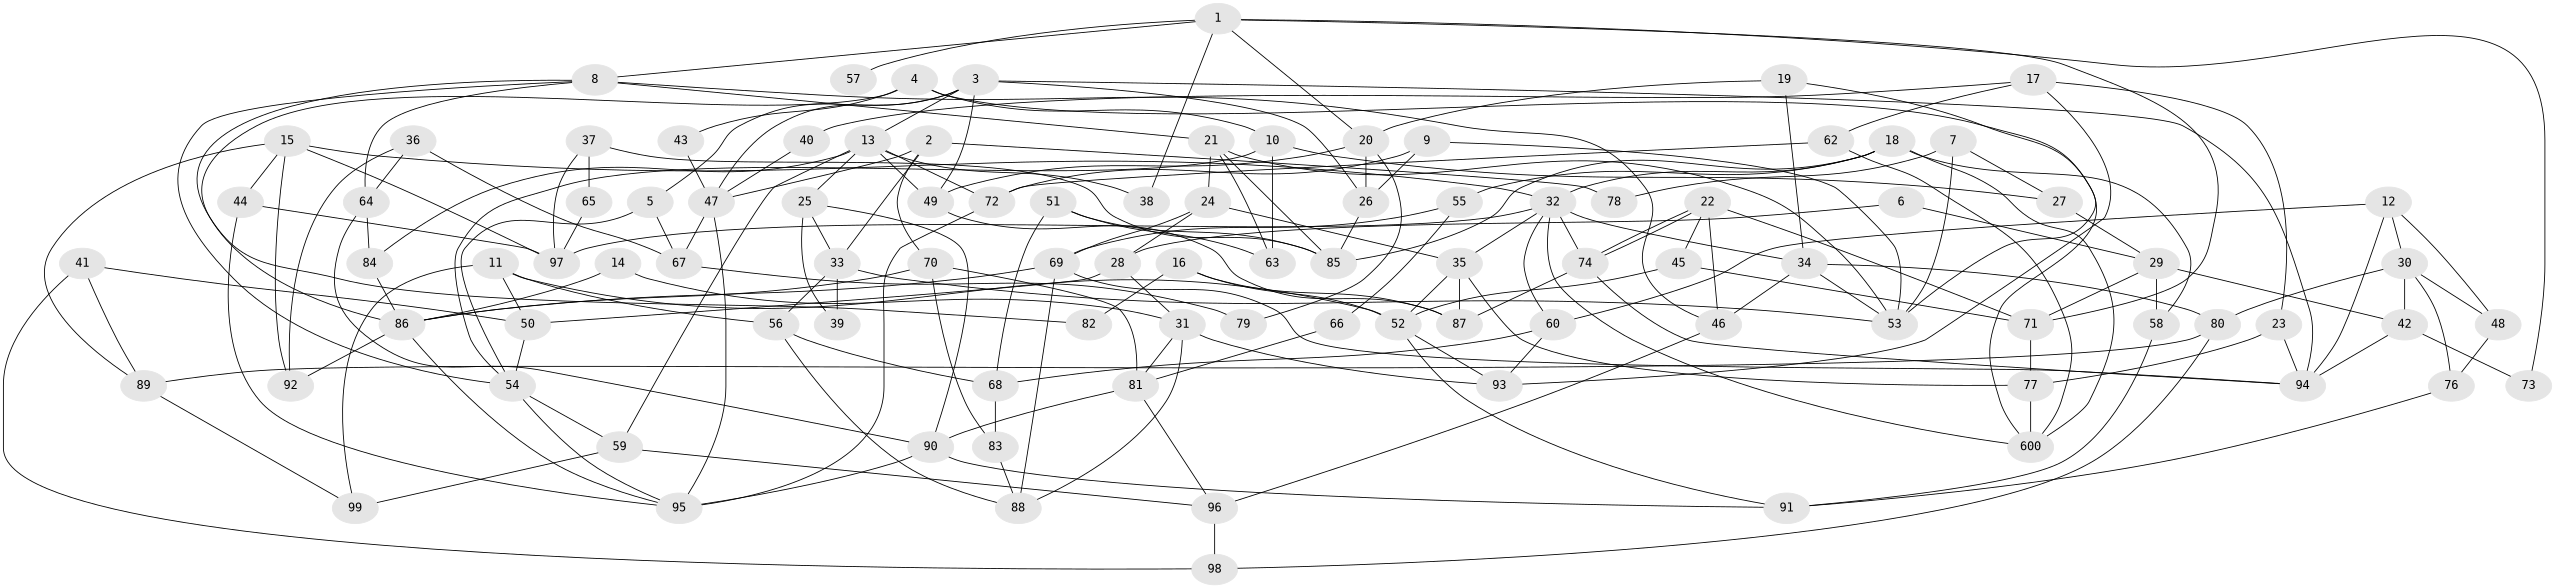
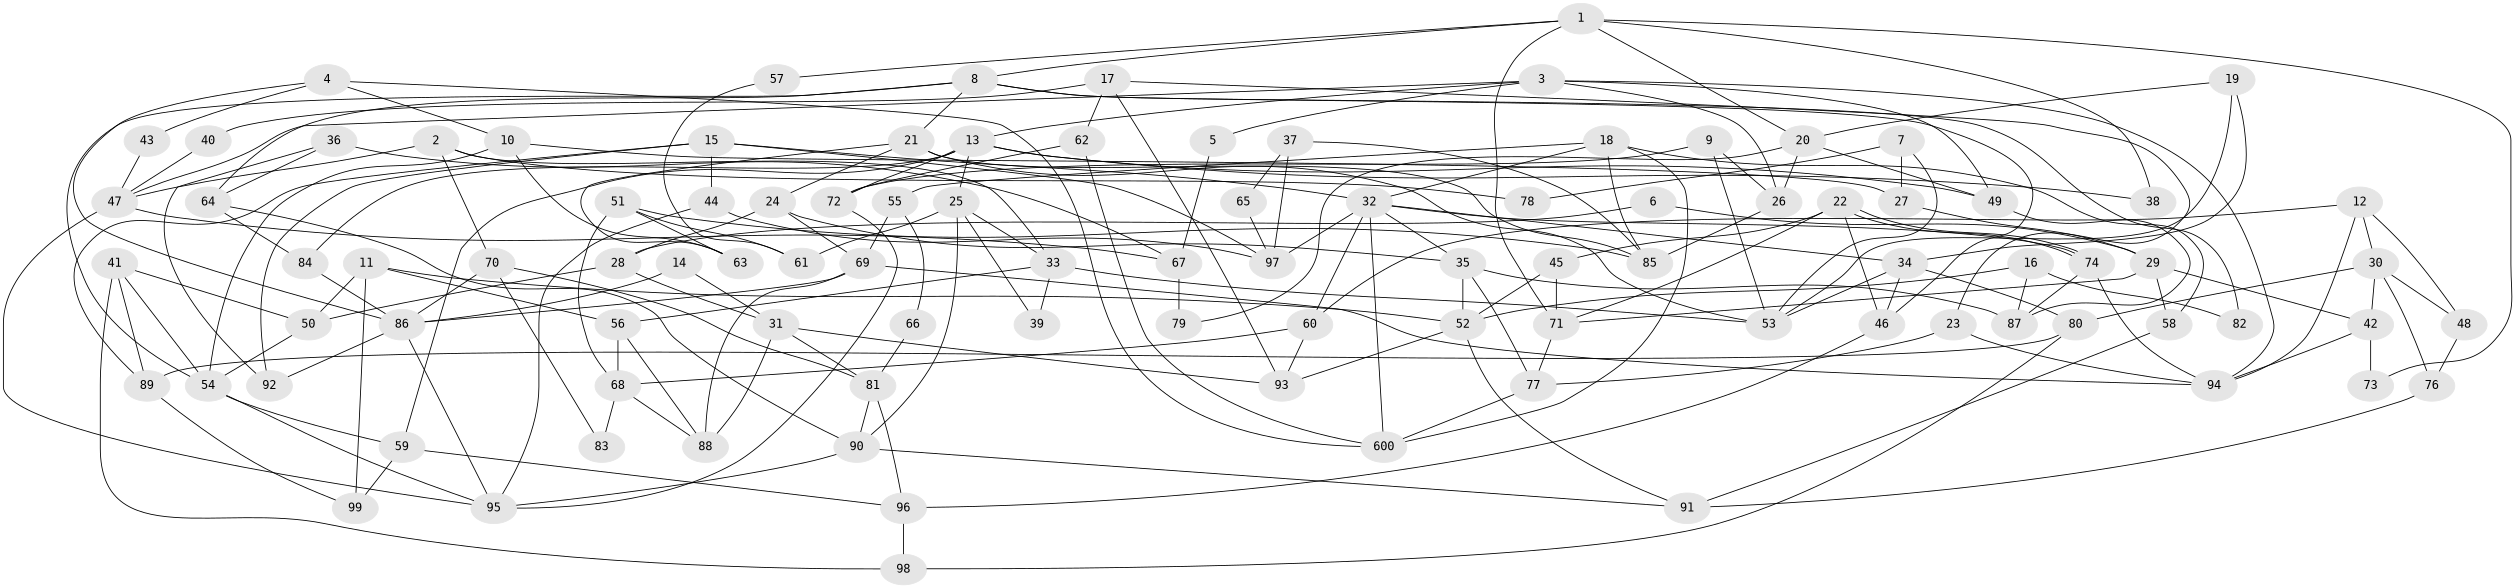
(481, 233) -> (162, 325)
none -> (802, 264)
(1007, 478) -> (662, 417)
